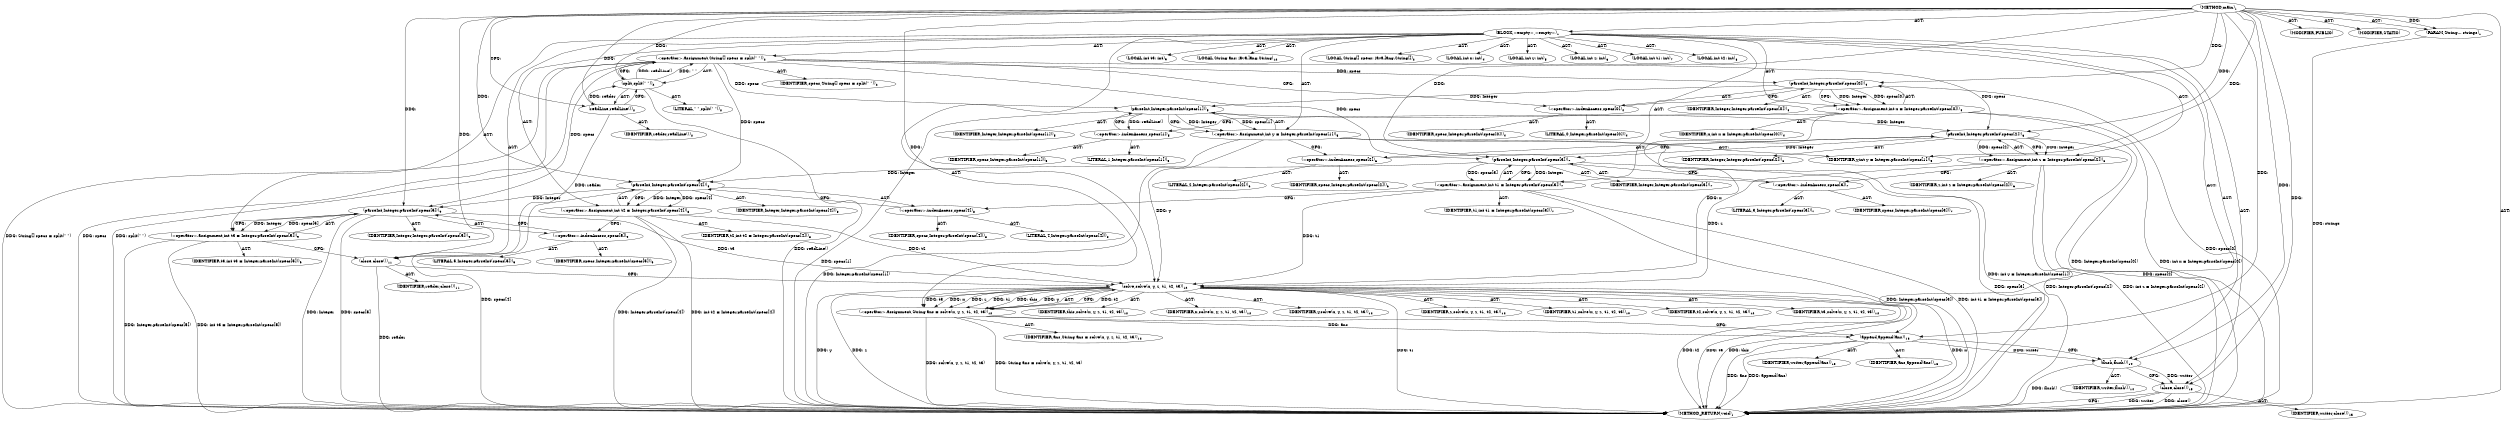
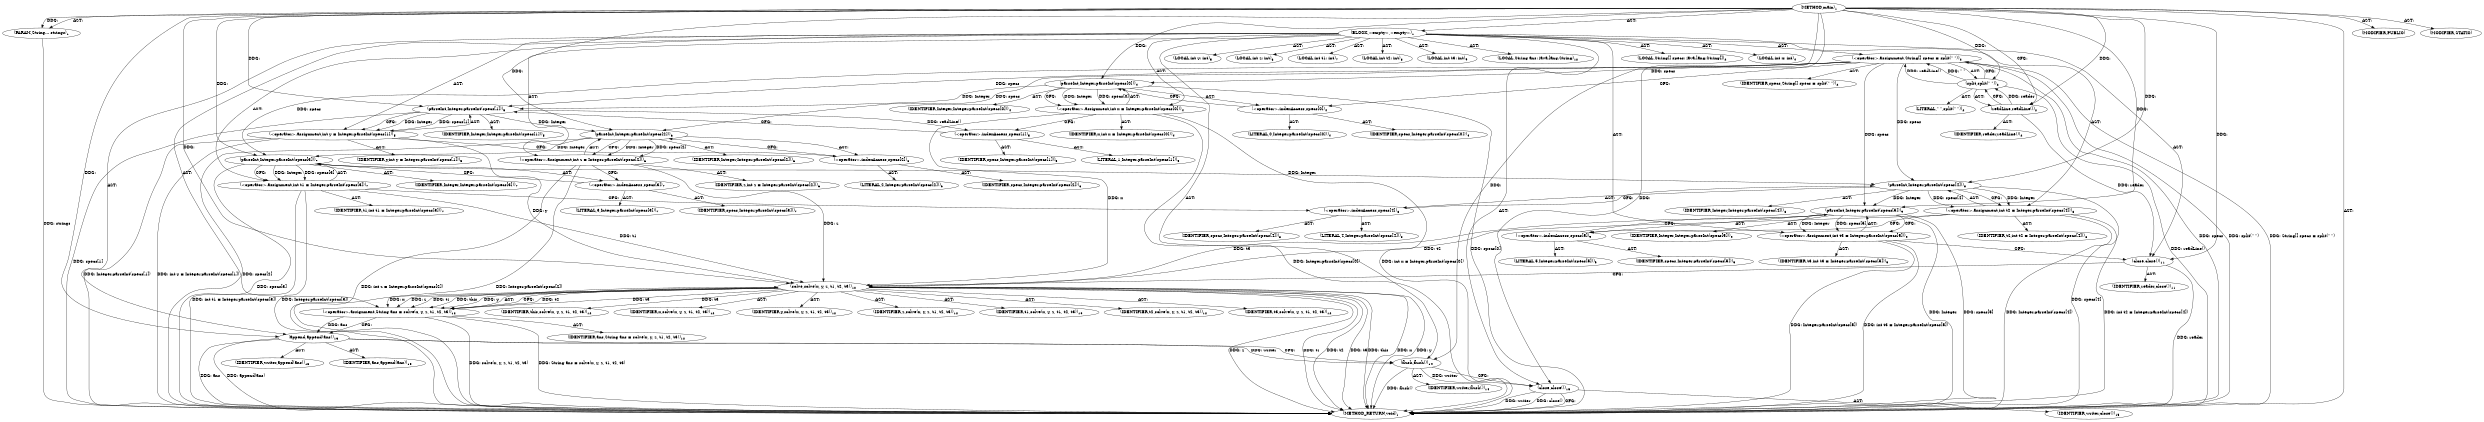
(2140, 132) -> (904, 11)
(1136, 300) -> (710, 300)
